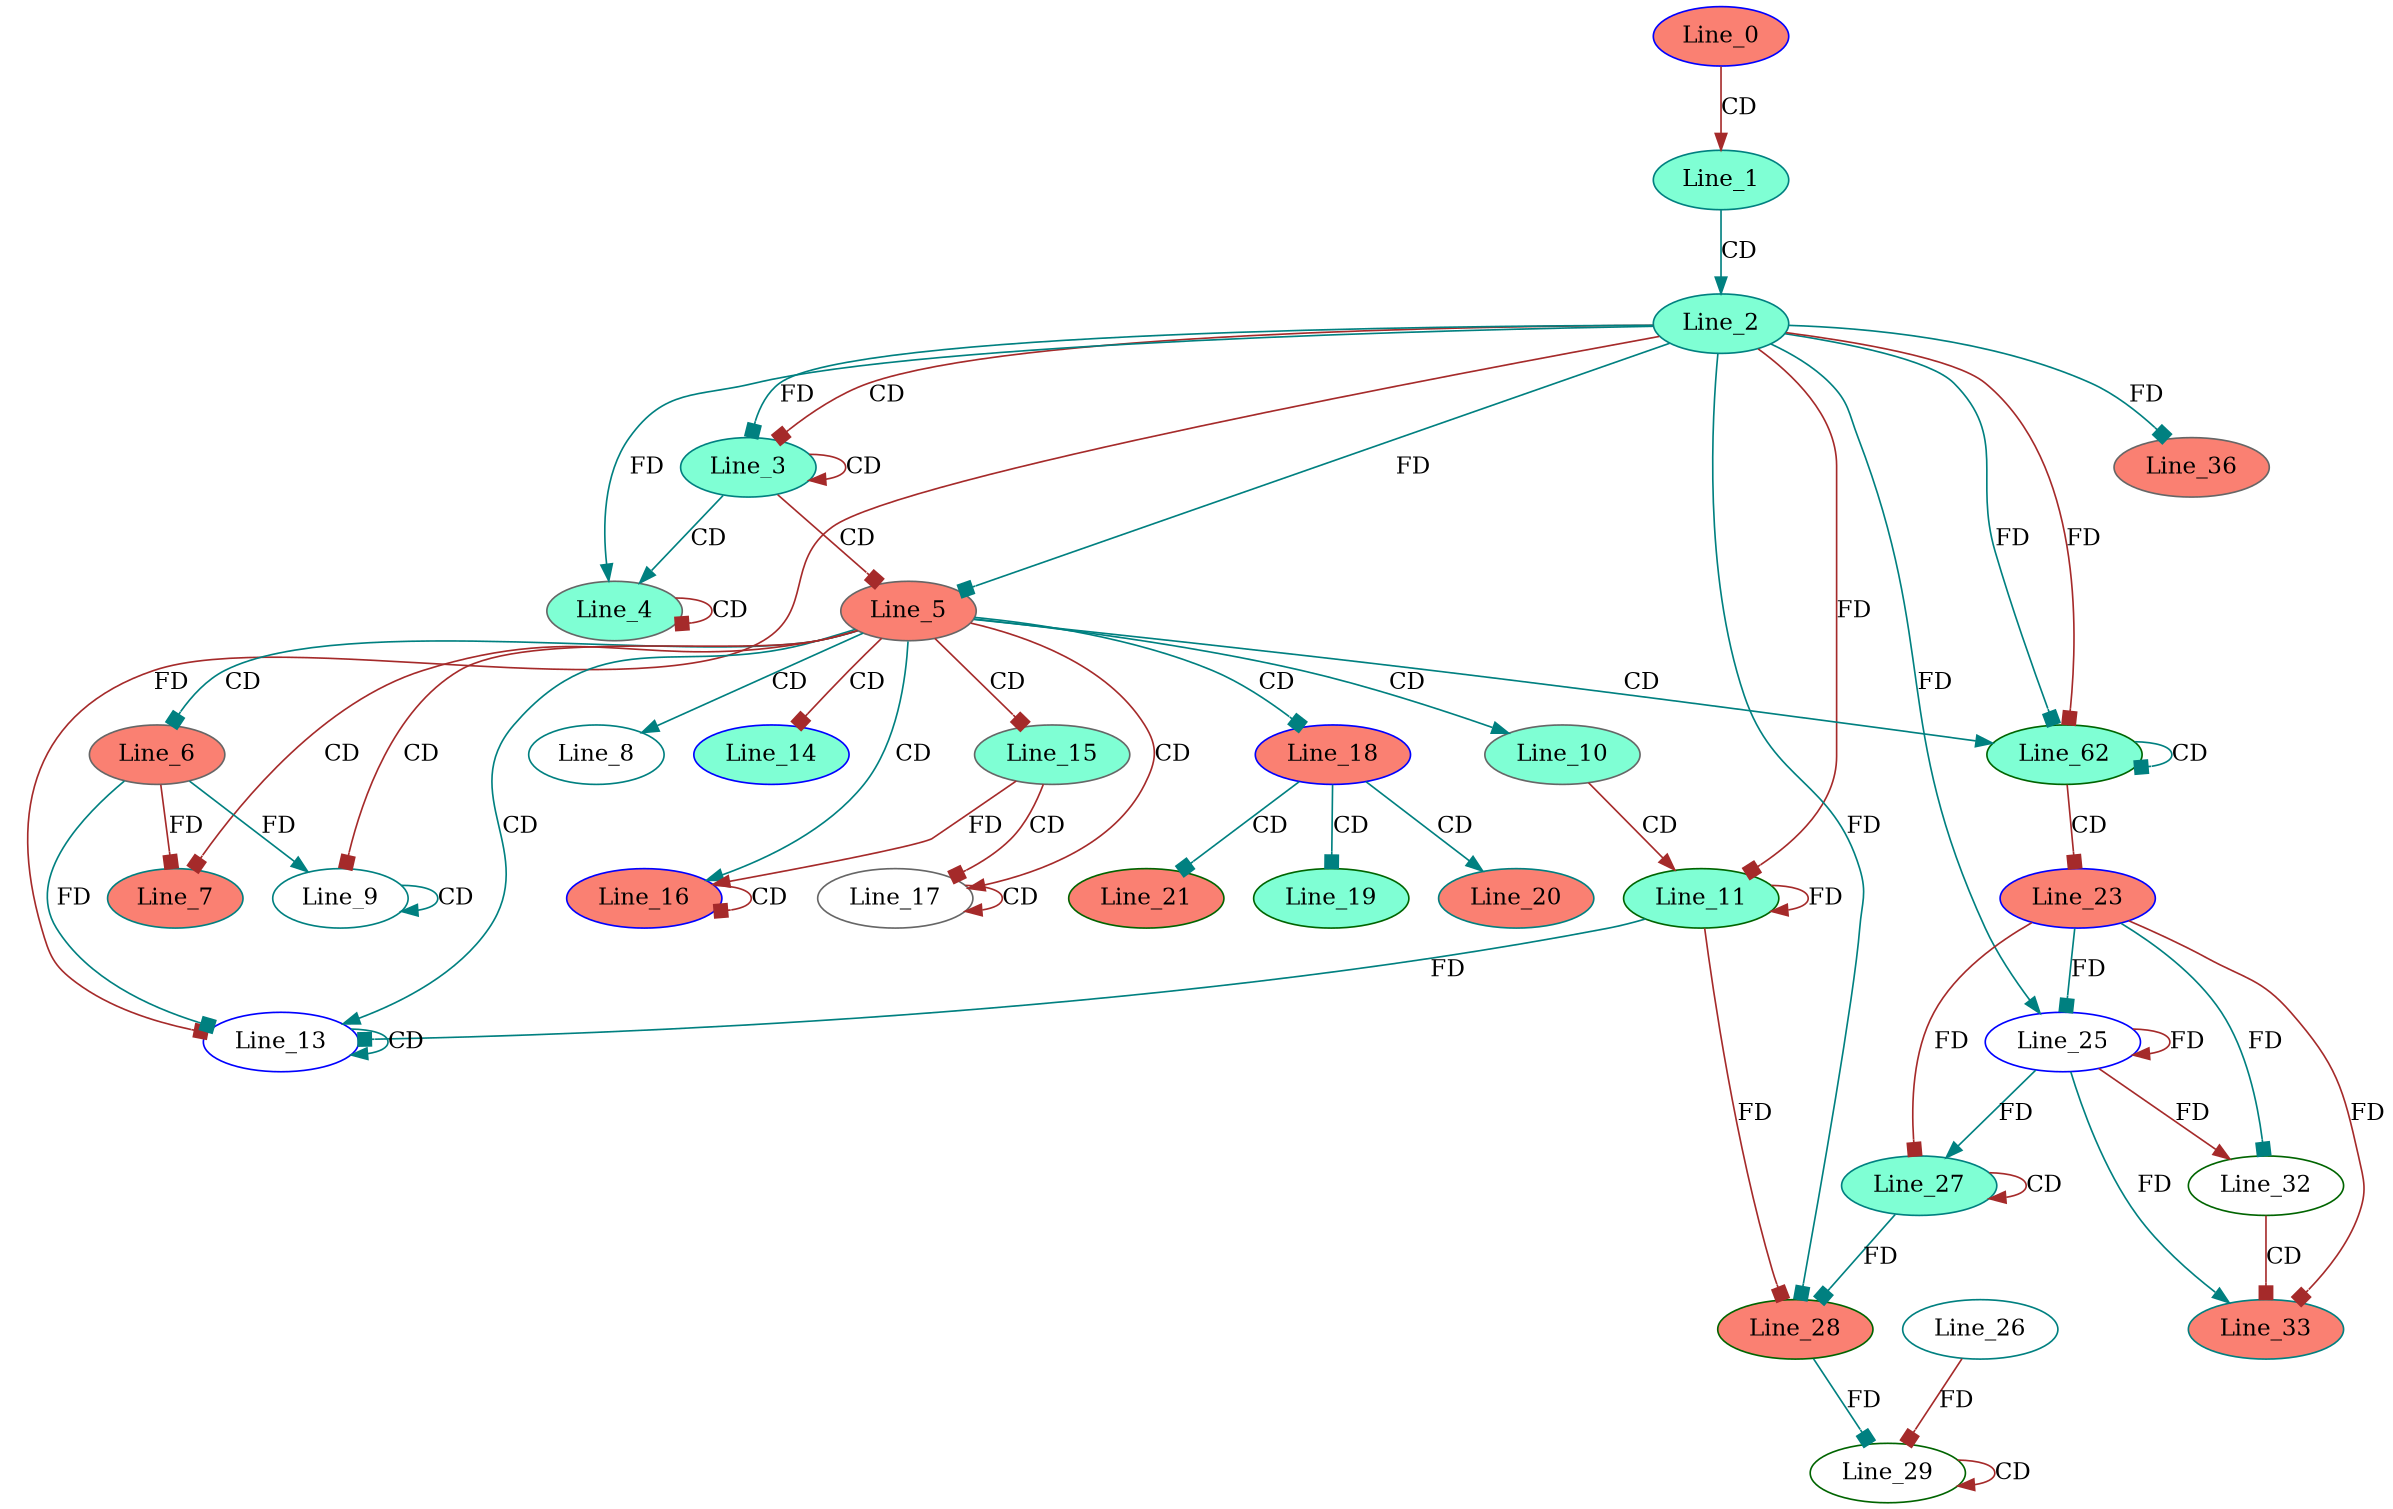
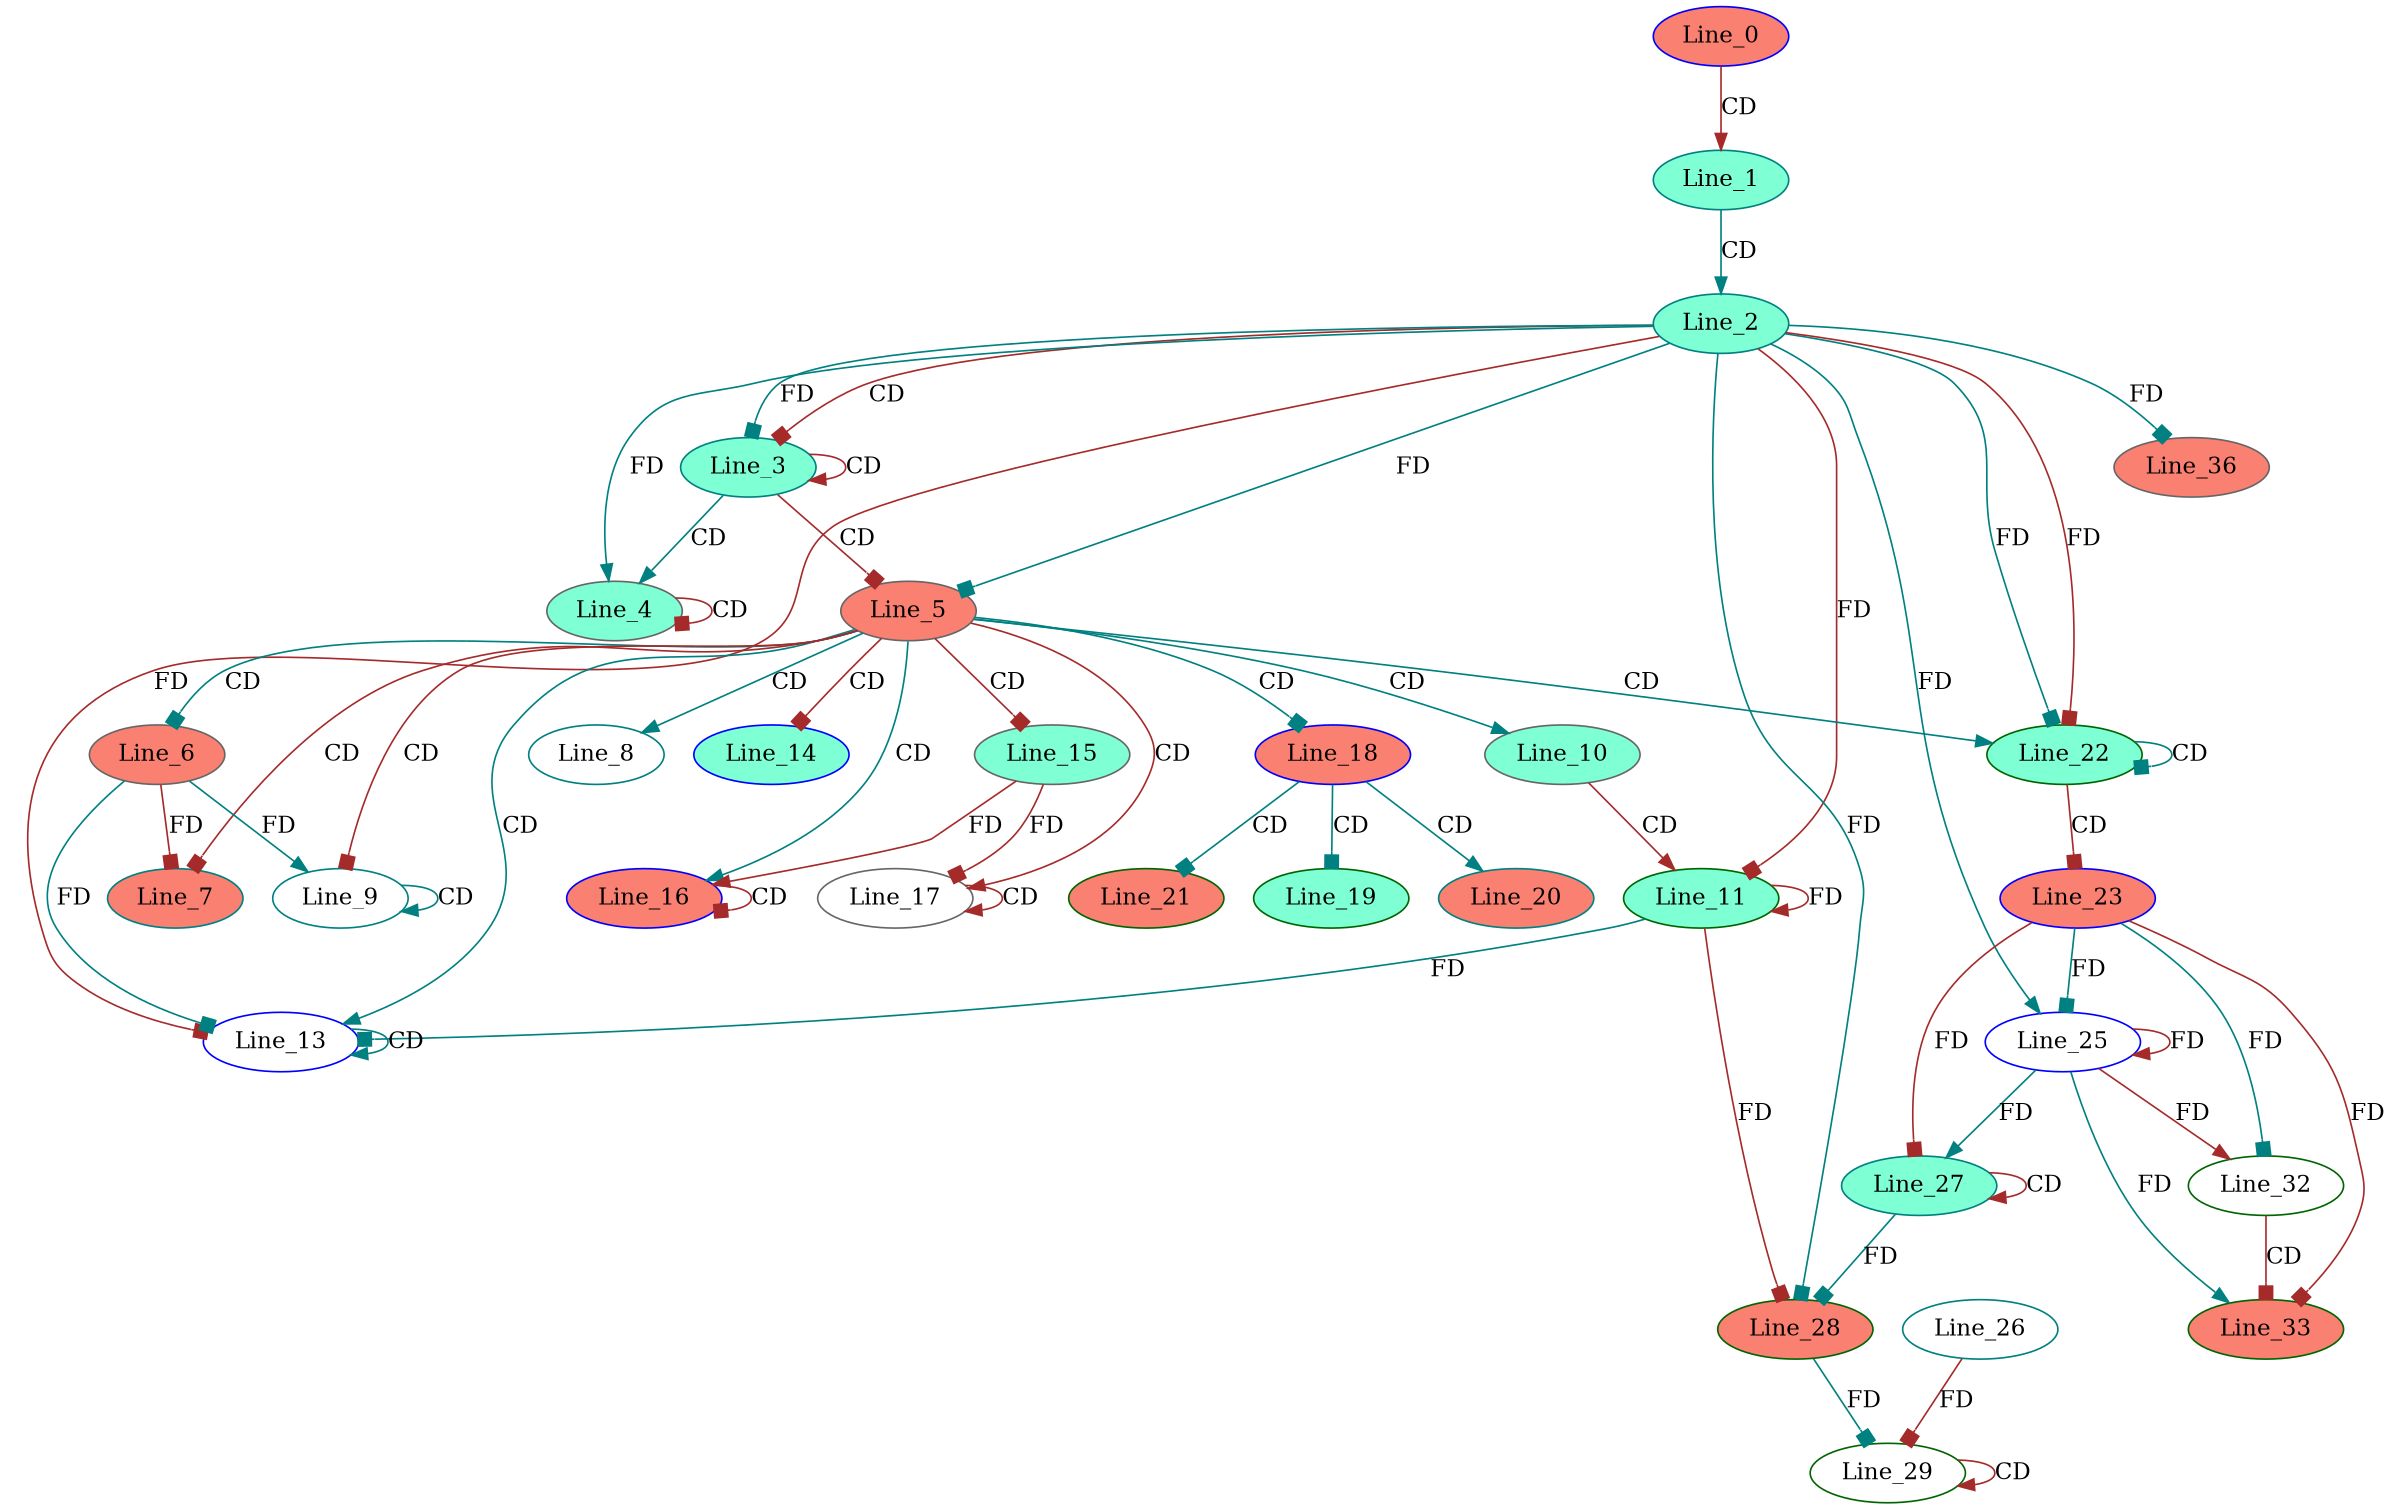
(2065, 755) -> (2065, 755)
(1047, 827) -> (1047, 827)
(2266, 1329) -> (2266, 1329)
